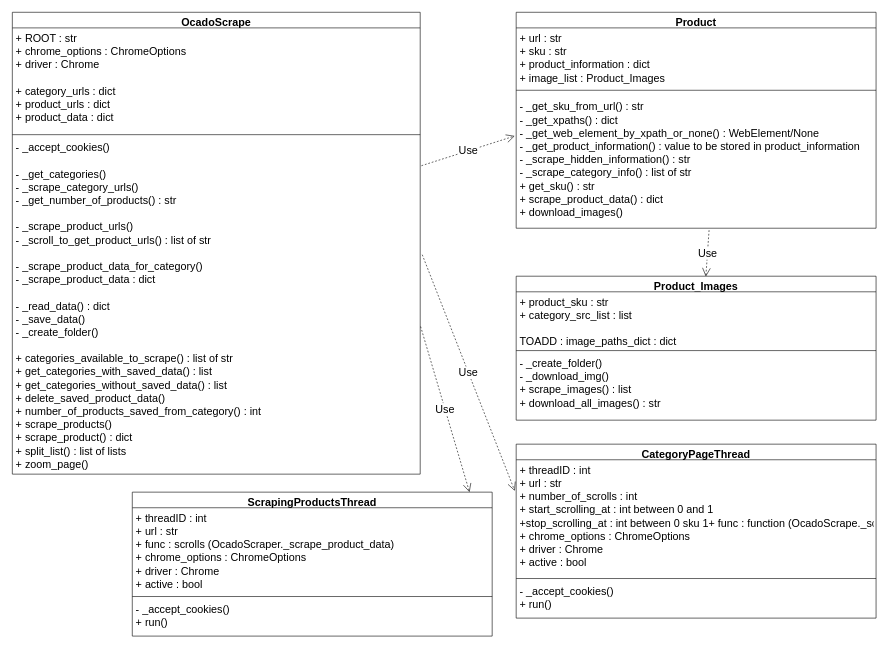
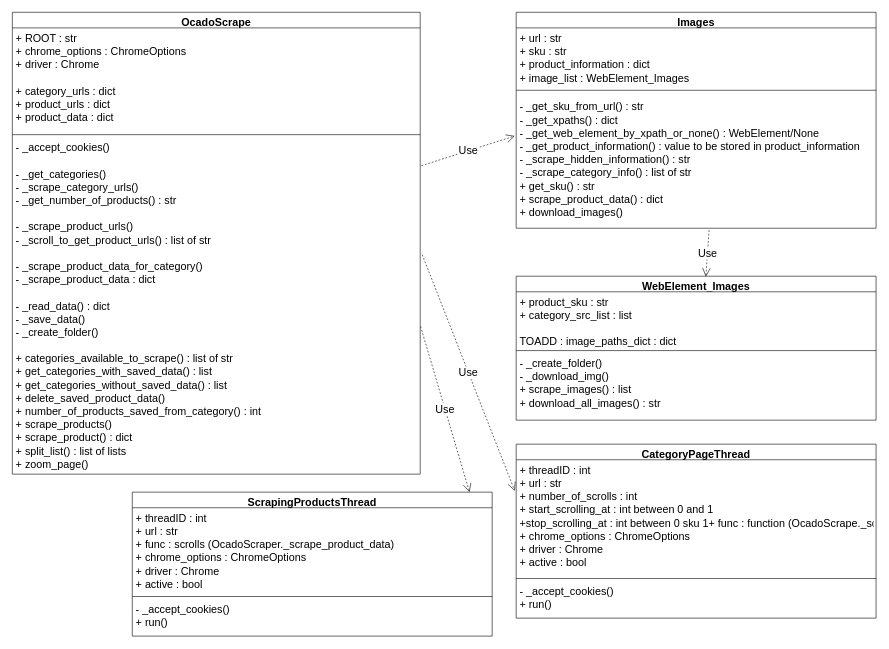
(696, 23) -> (696, 23)
(546, 38) -> (546, 38)
(696, 287) -> (696, 287)
